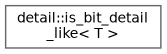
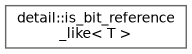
(83, 27) -> (96, 27)
